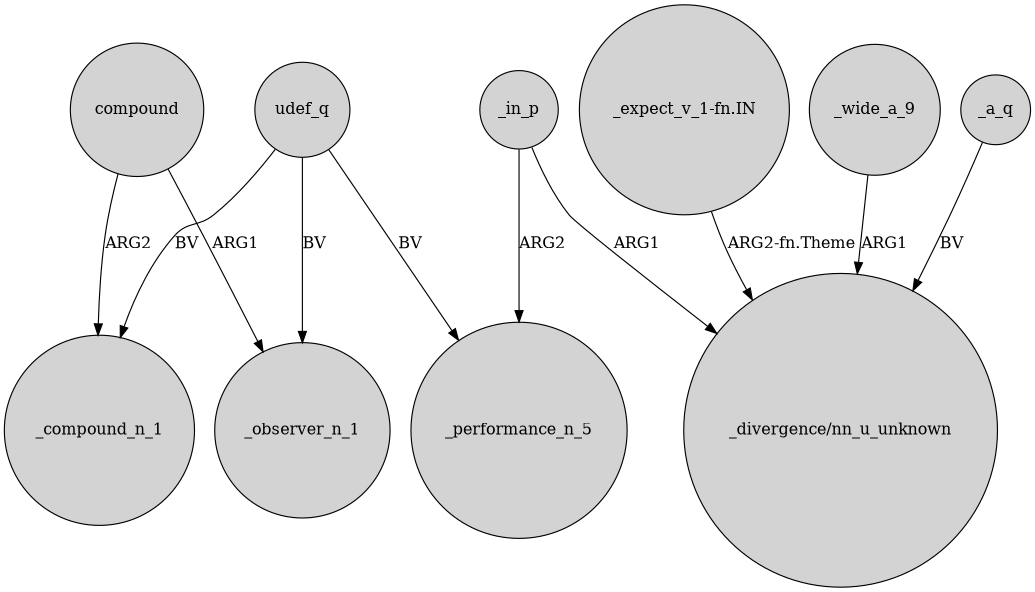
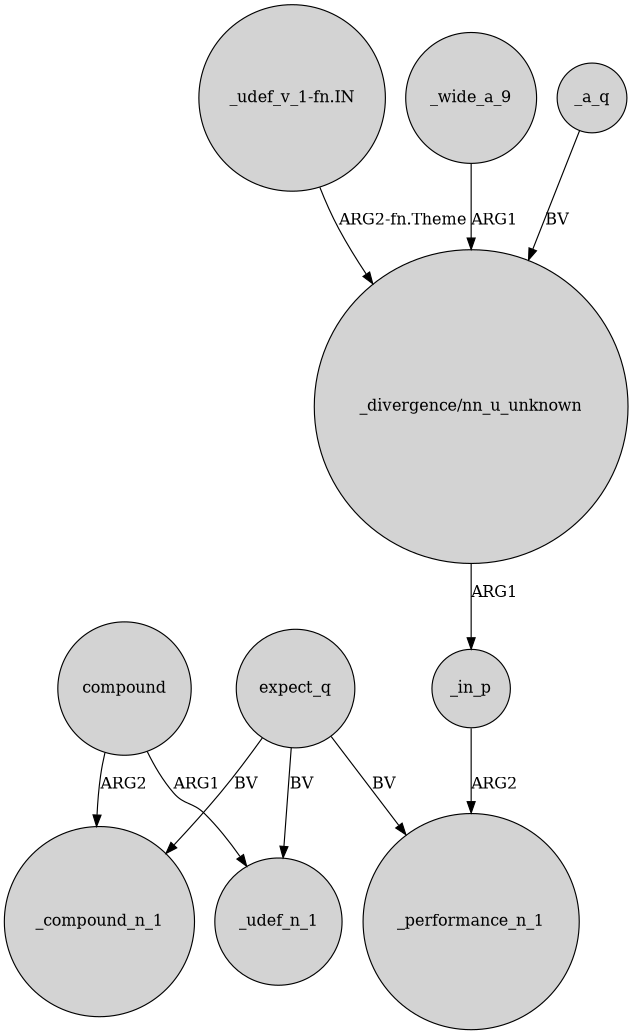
(302, 110) -> (296, 689)
(684, 110) -> (292, 98)
(607, 247) -> (471, 601)
(302, 430) -> (278, 922)
(519, 430) -> (471, 922)
